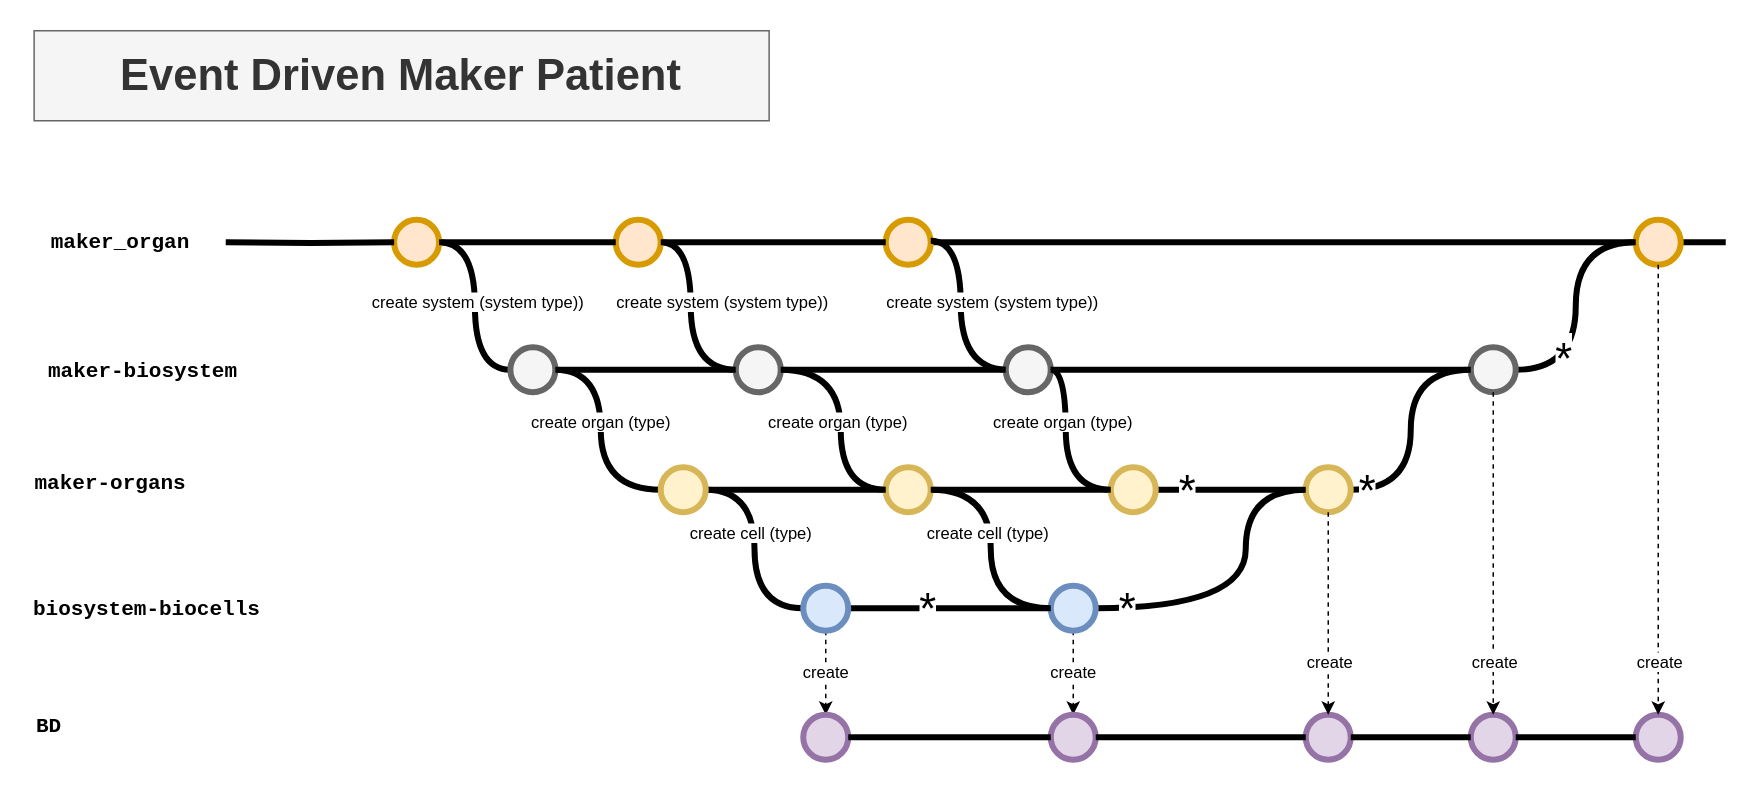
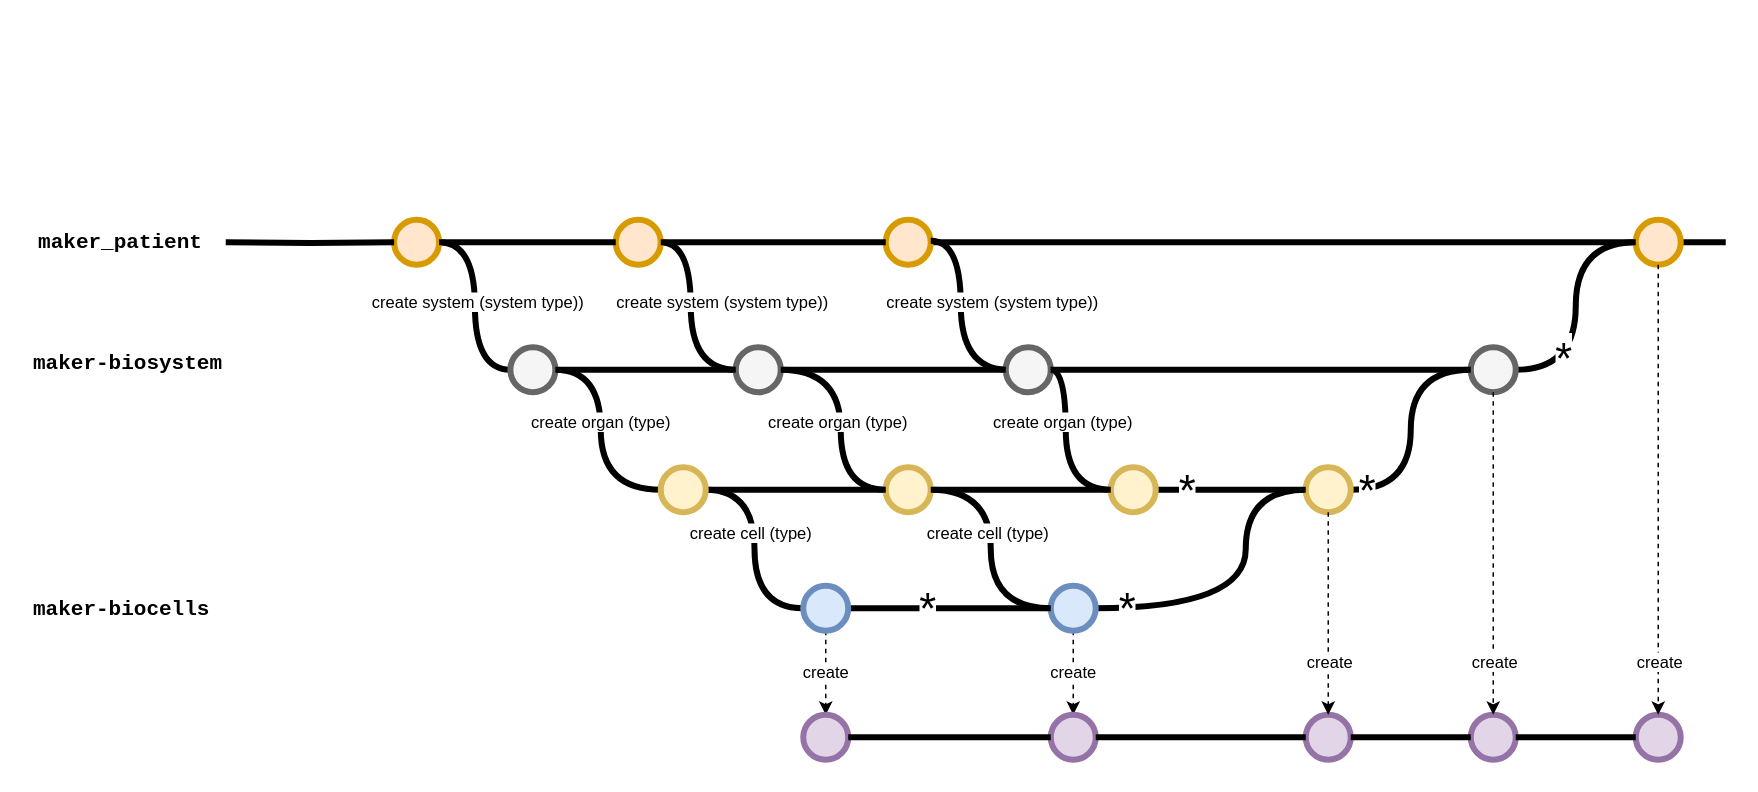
(402, 76) -> none
(121, 242) -> (121, 242)
(226, 370) -> (211, 362)
(116, 482) -> none
(129, 608) -> (108, 608)
(214, 725) -> none
